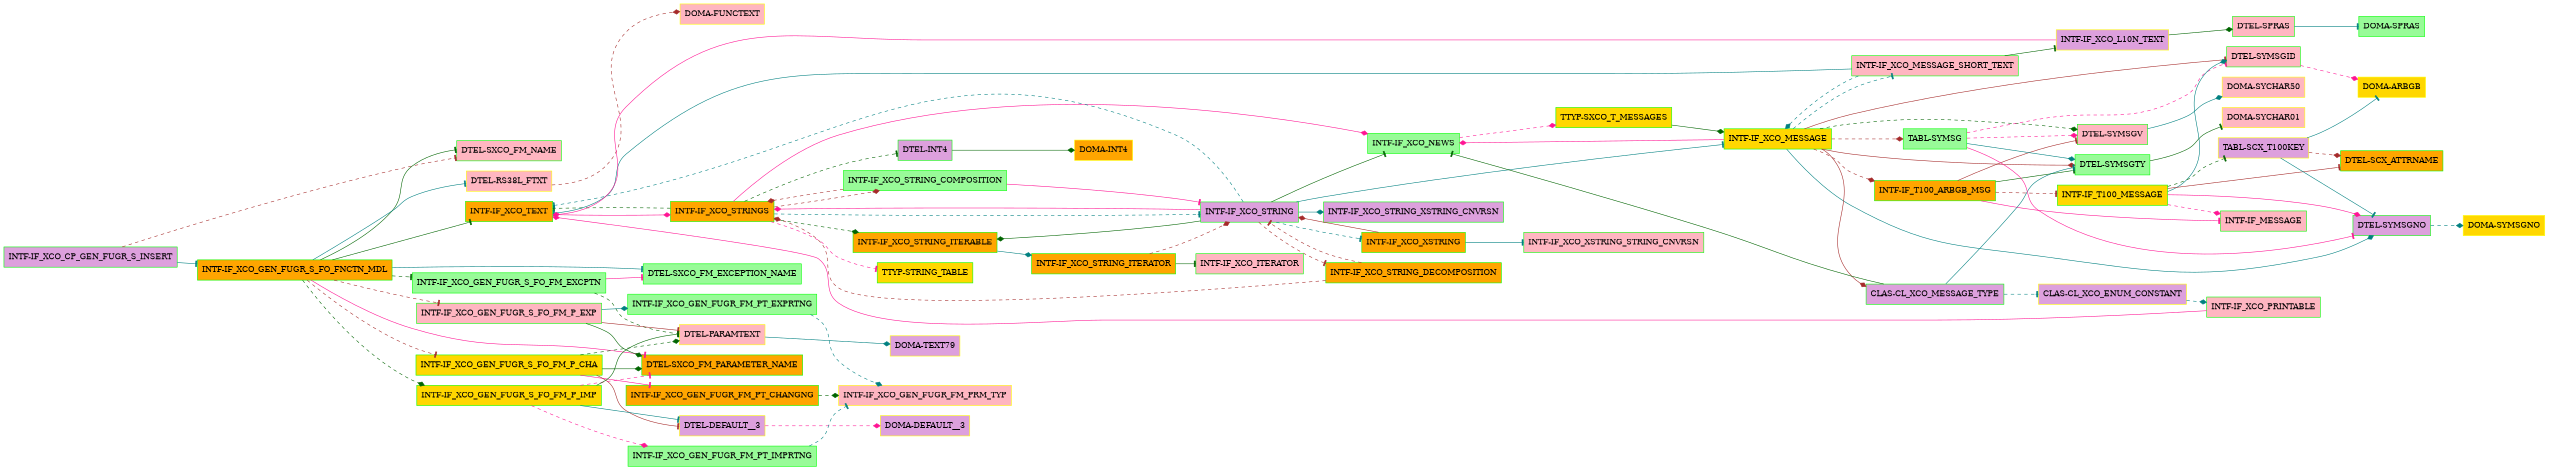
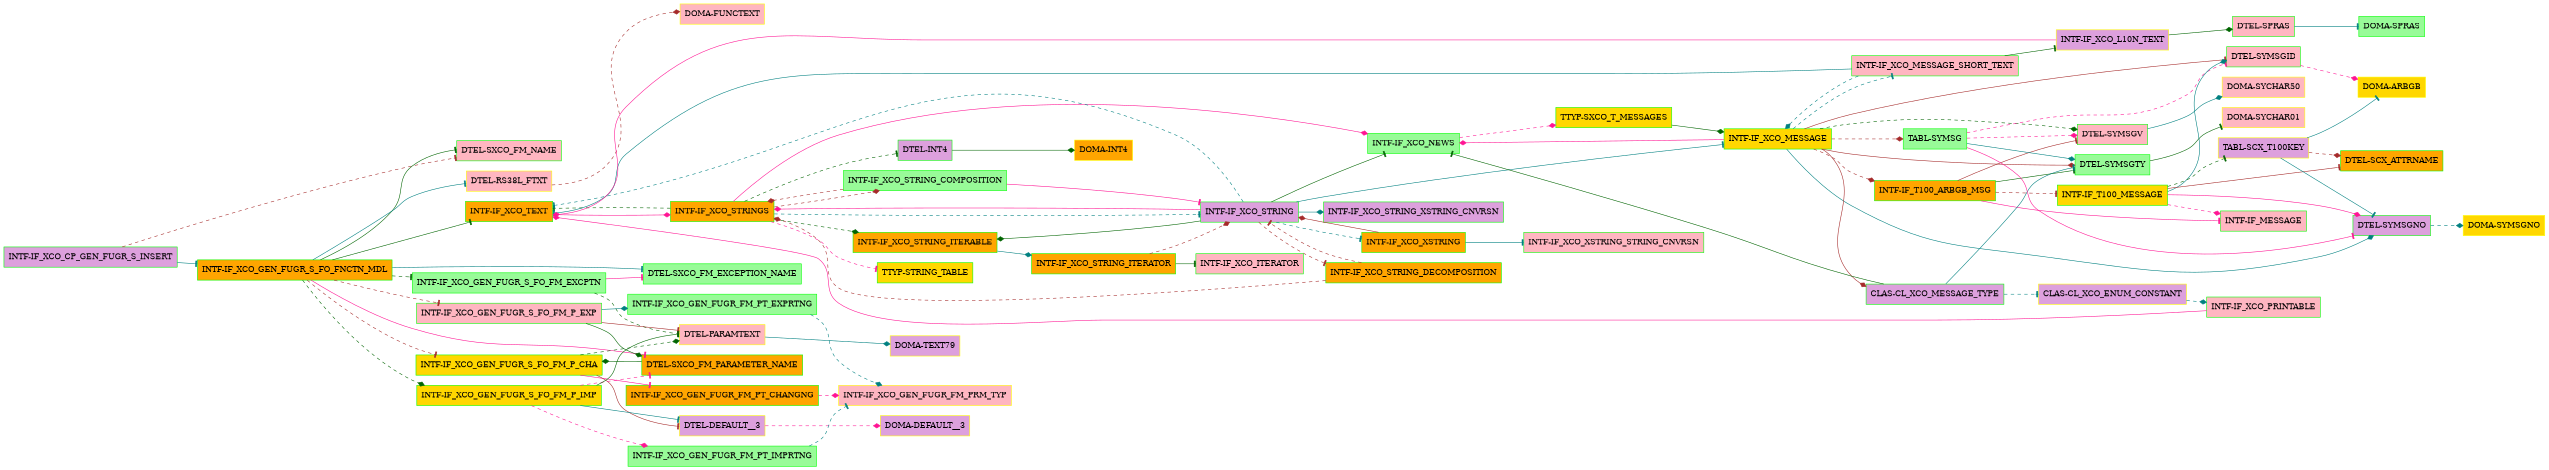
(618, 369) -> (625, 361)
(825, 395) -> (825, 395)
